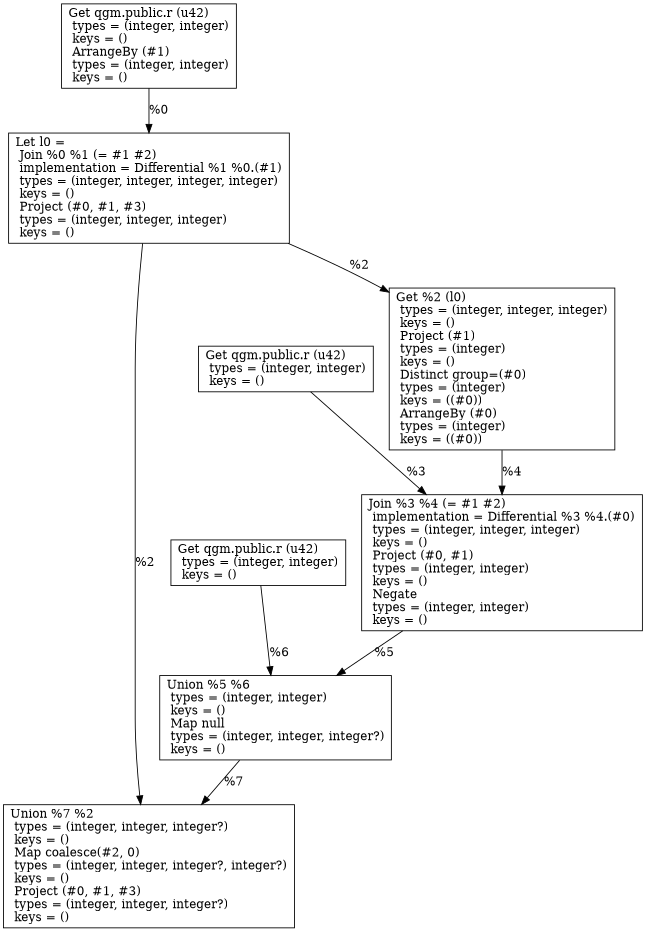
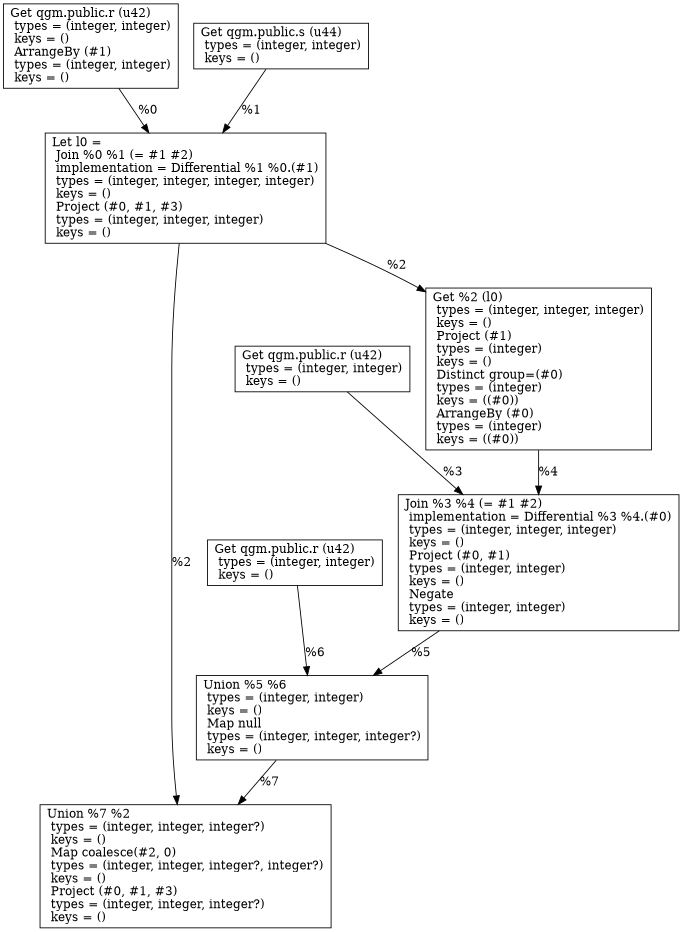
none -> (281, 46)
